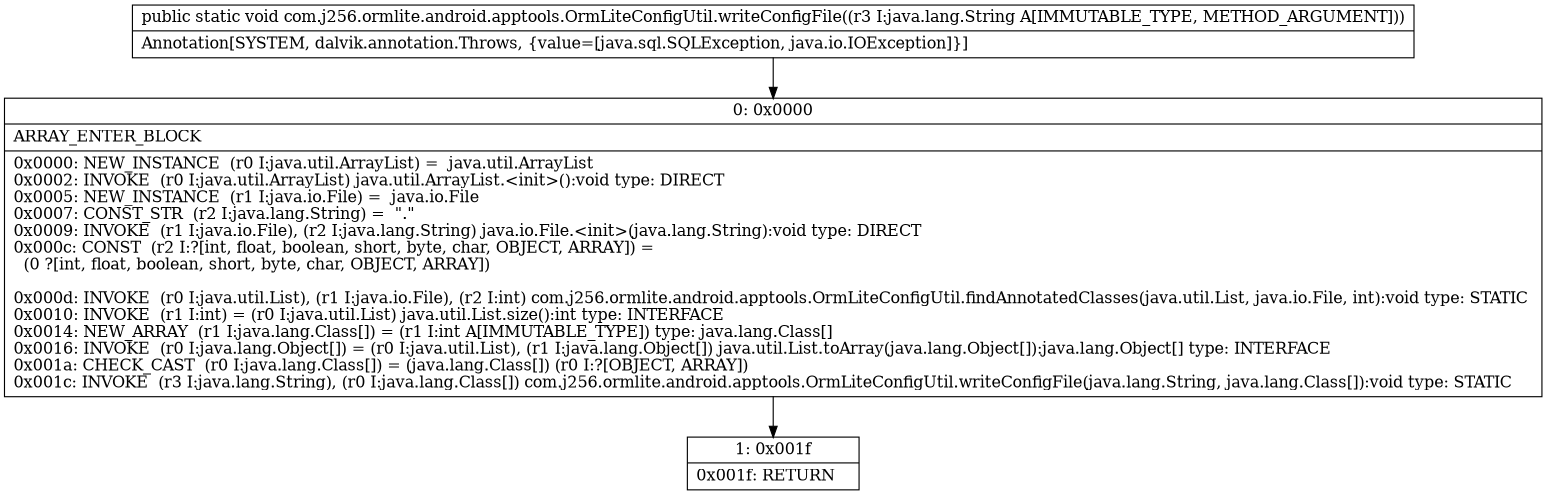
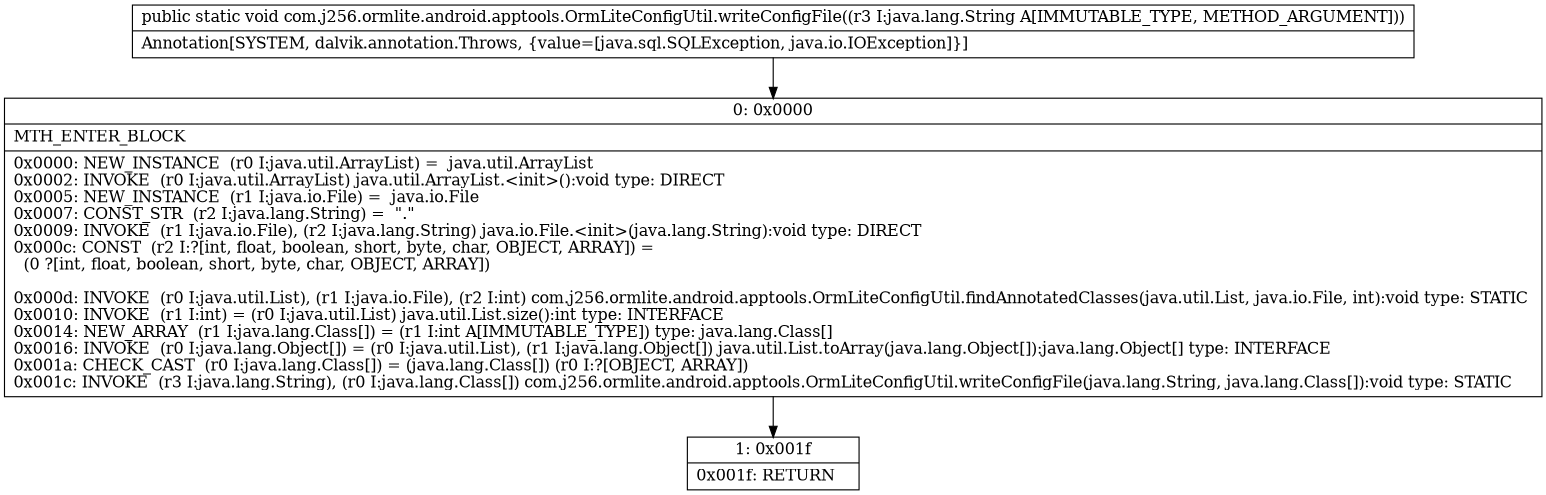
(108, 137) -> (100, 137)
